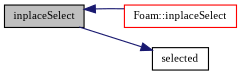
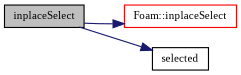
(110, 9) -> (98, 24)
